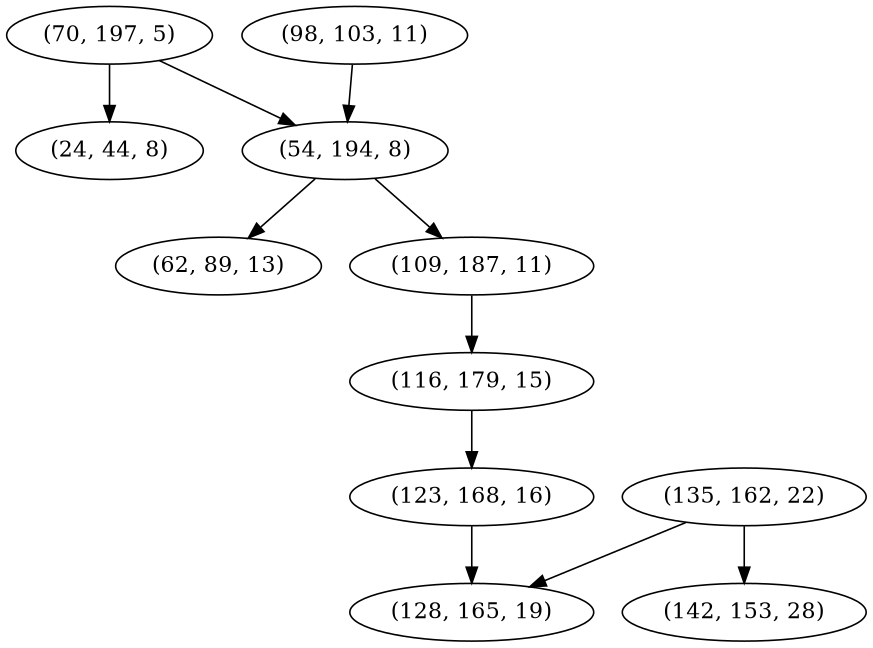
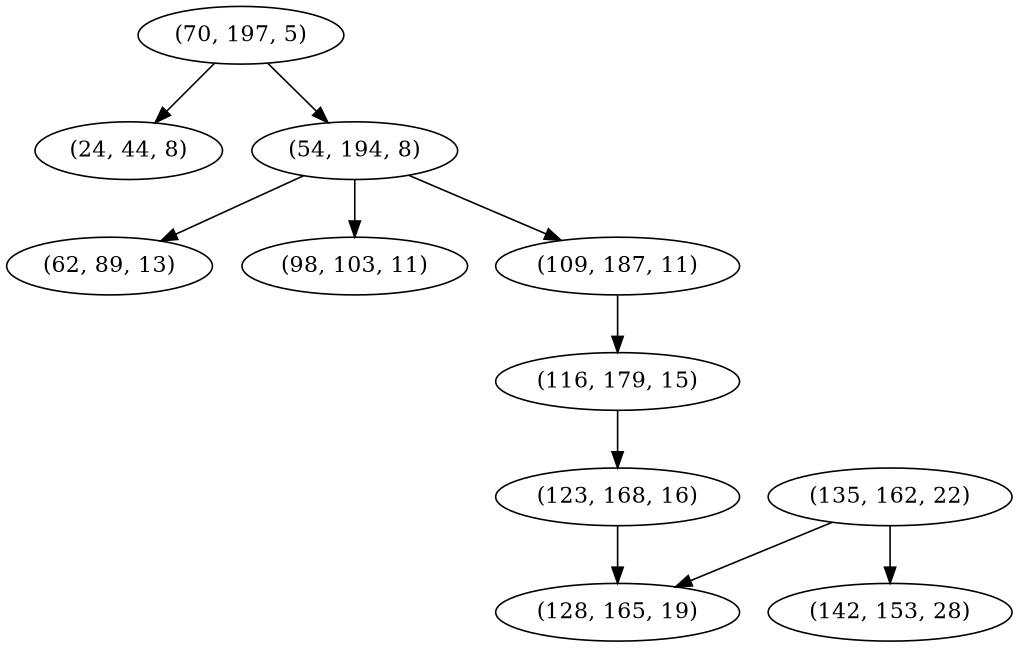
(351, 85) -> (355, 200)
